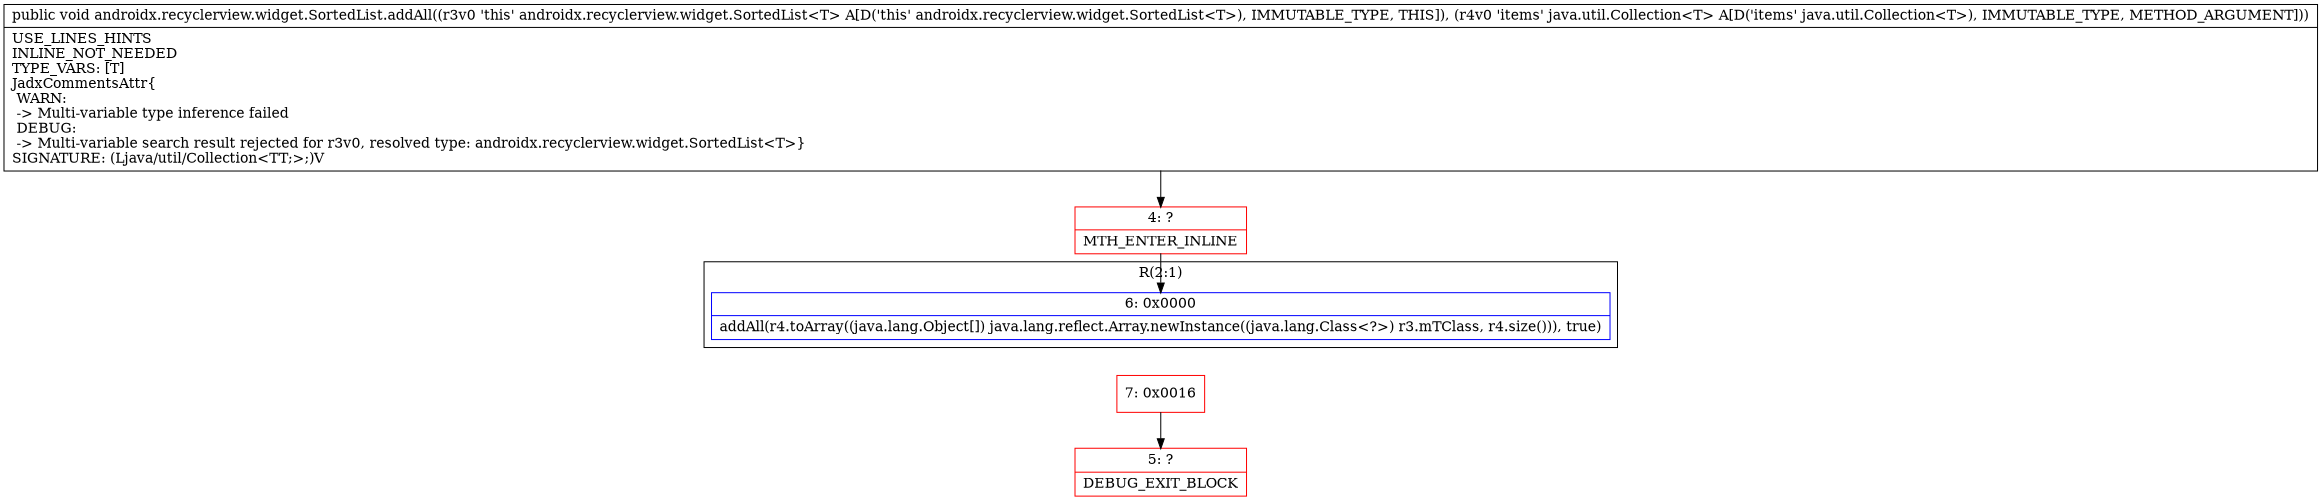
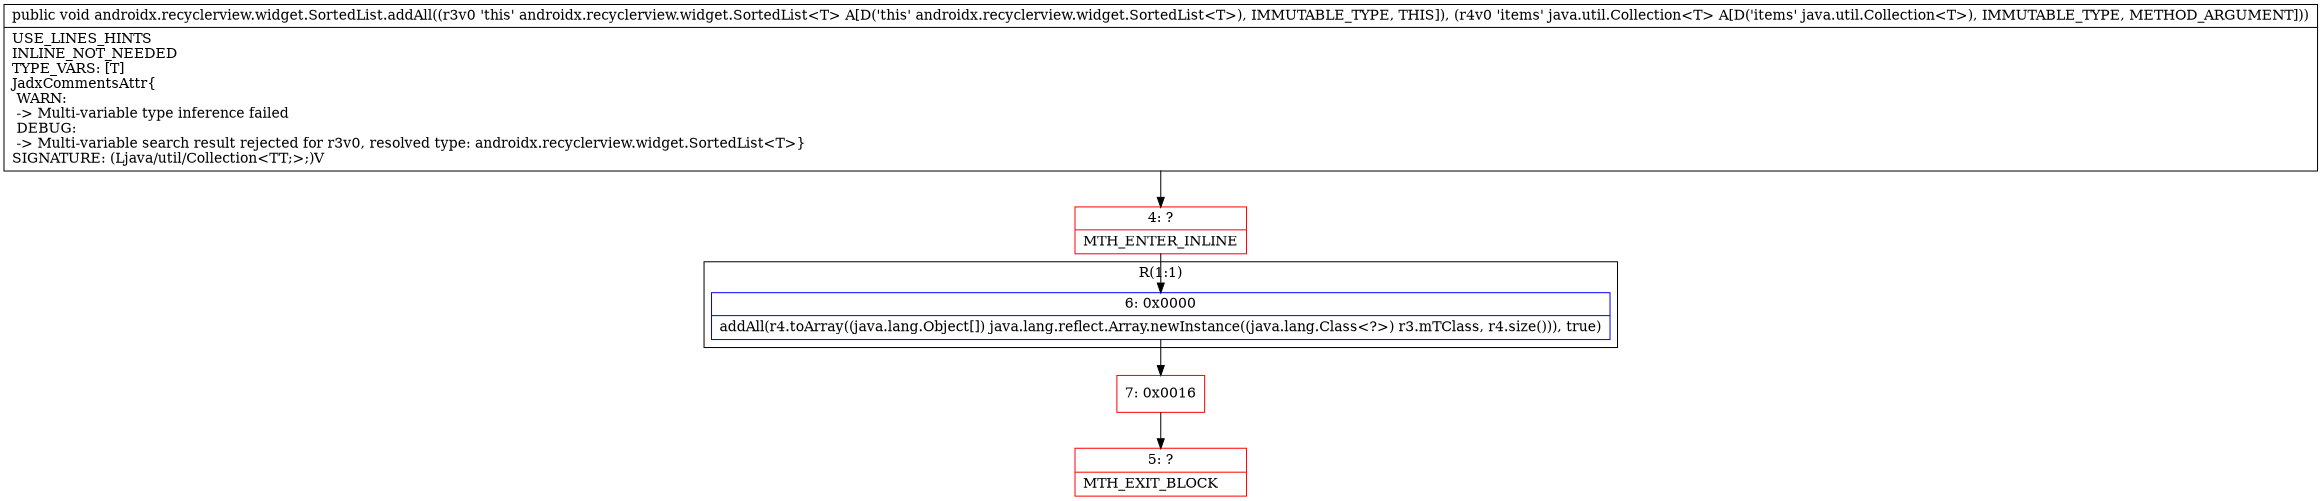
(1161, 273) -> (1161, 273)
none -> (1161, 354)
(1161, 484) -> (1151, 484)
